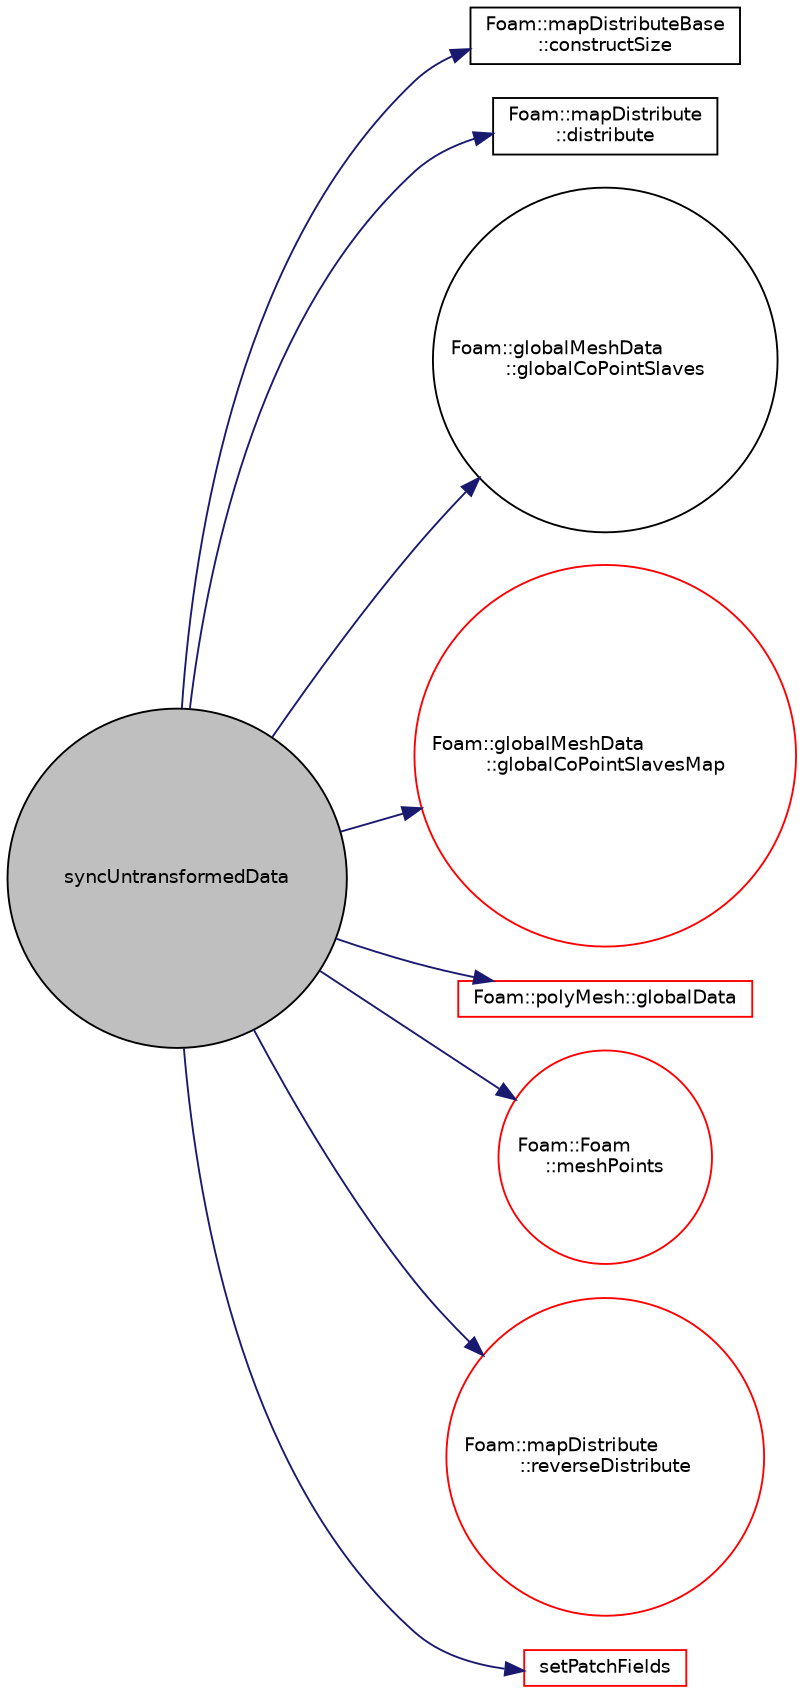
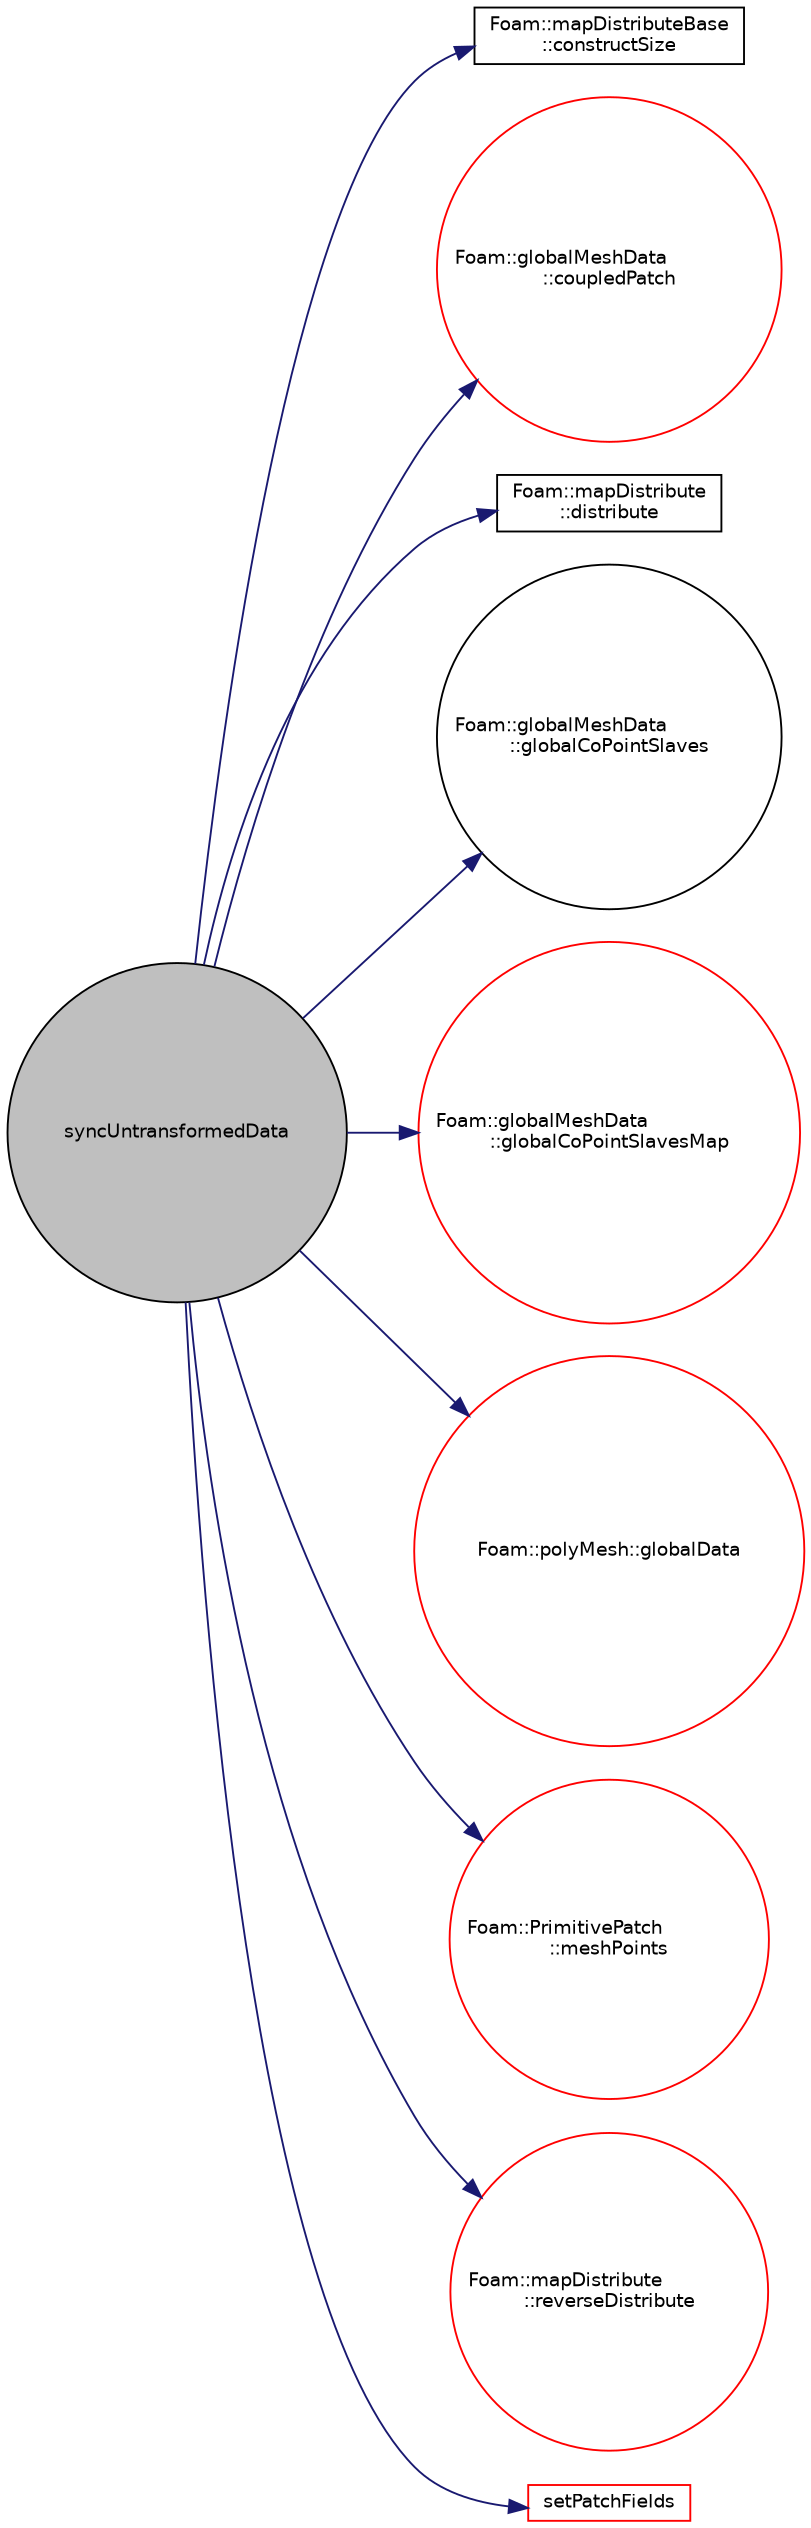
none -> (609, 270)
(605, 999) -> (609, 1551)
(605, 1157) -> (609, 1939)
